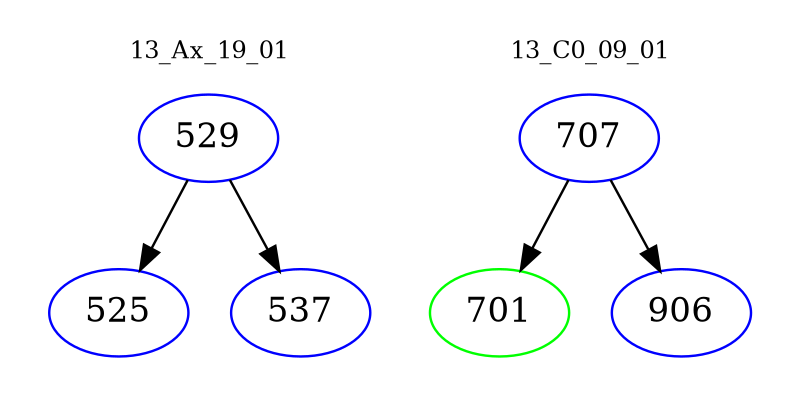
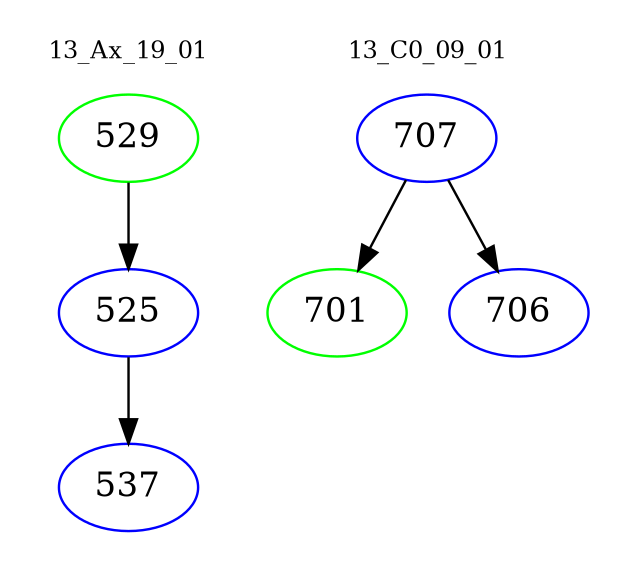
(209, 138) -> (129, 138)
(249, 215) -> (129, 388)
(681, 313) -> (519, 313)
